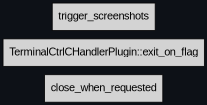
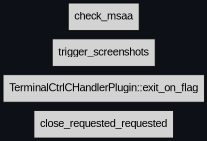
none -> (104, 17)
(104, 88) -> (104, 124)
